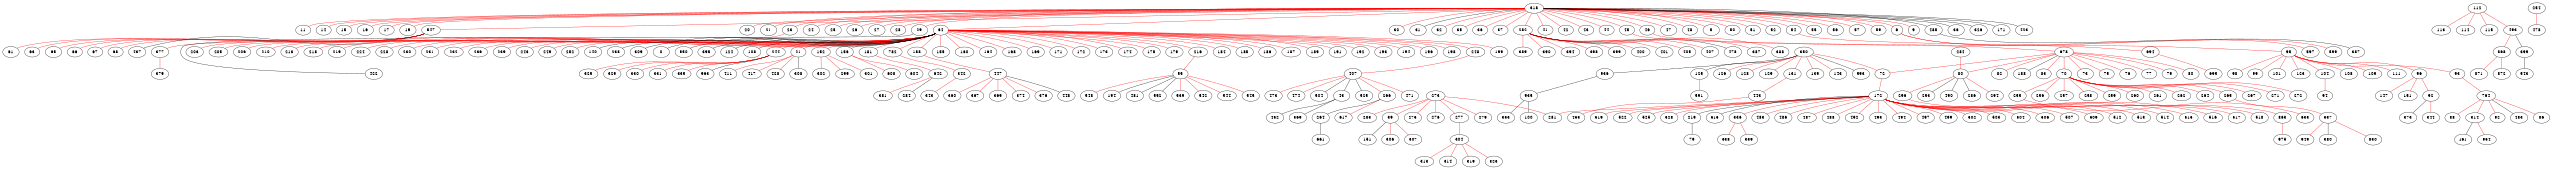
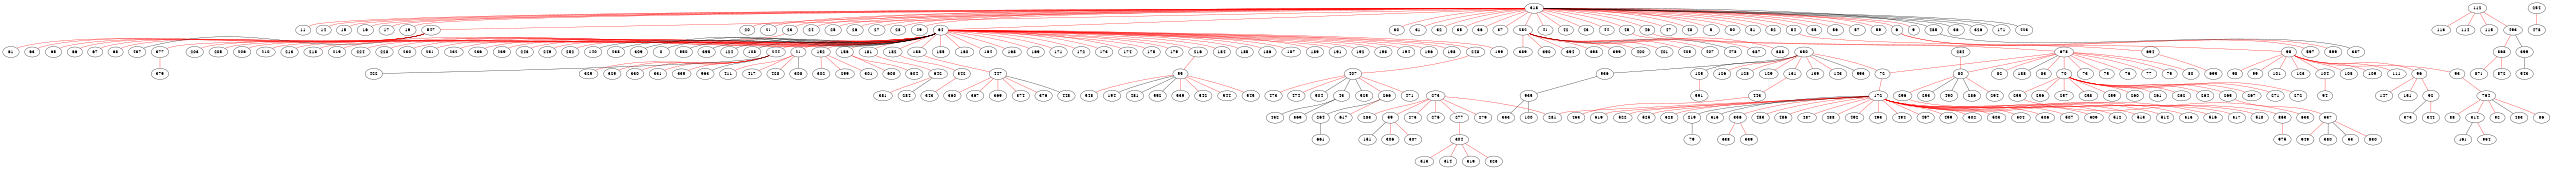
(1474, 15) -> (1474, 15)
(613, 37) -> (576, 68)
(893, 52) -> (893, 52)
none -> (2351, 140)
